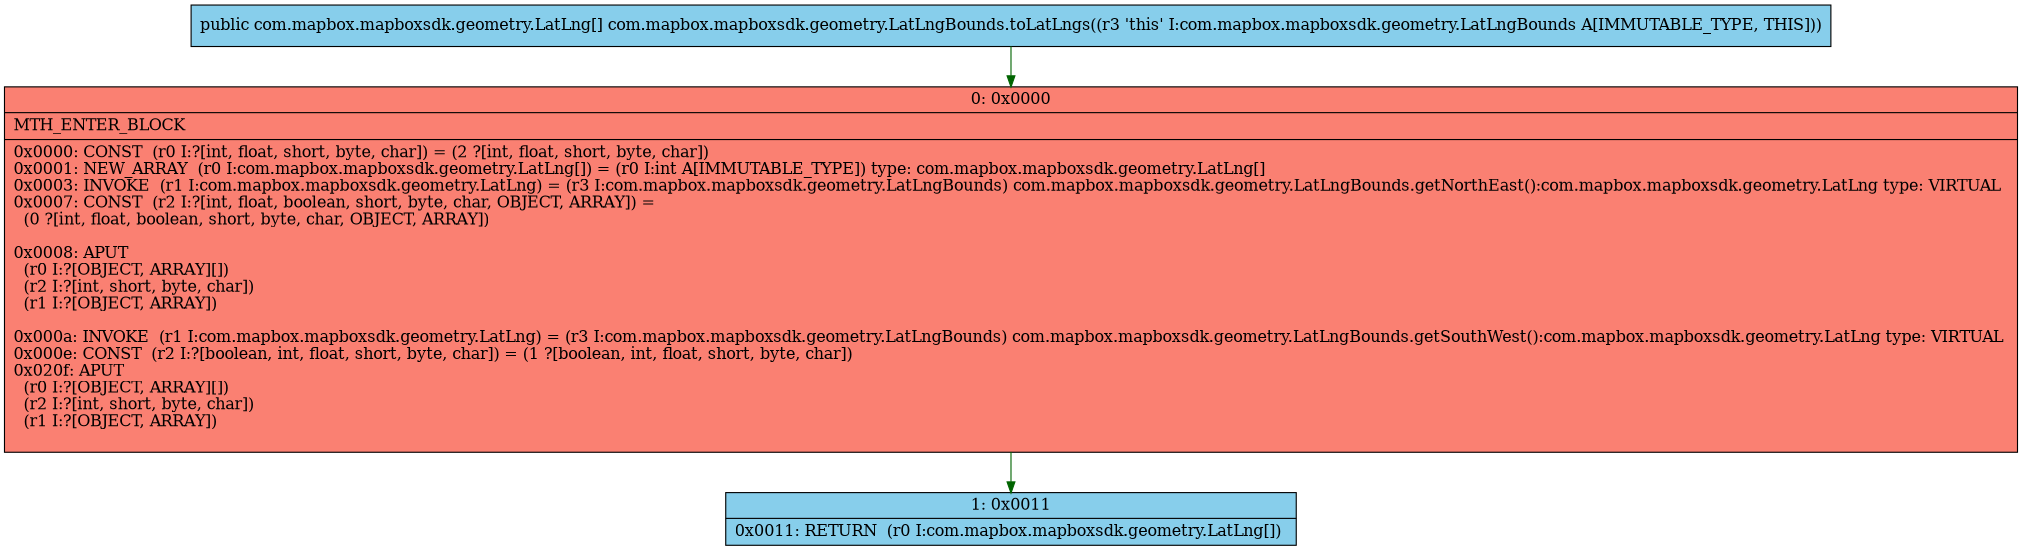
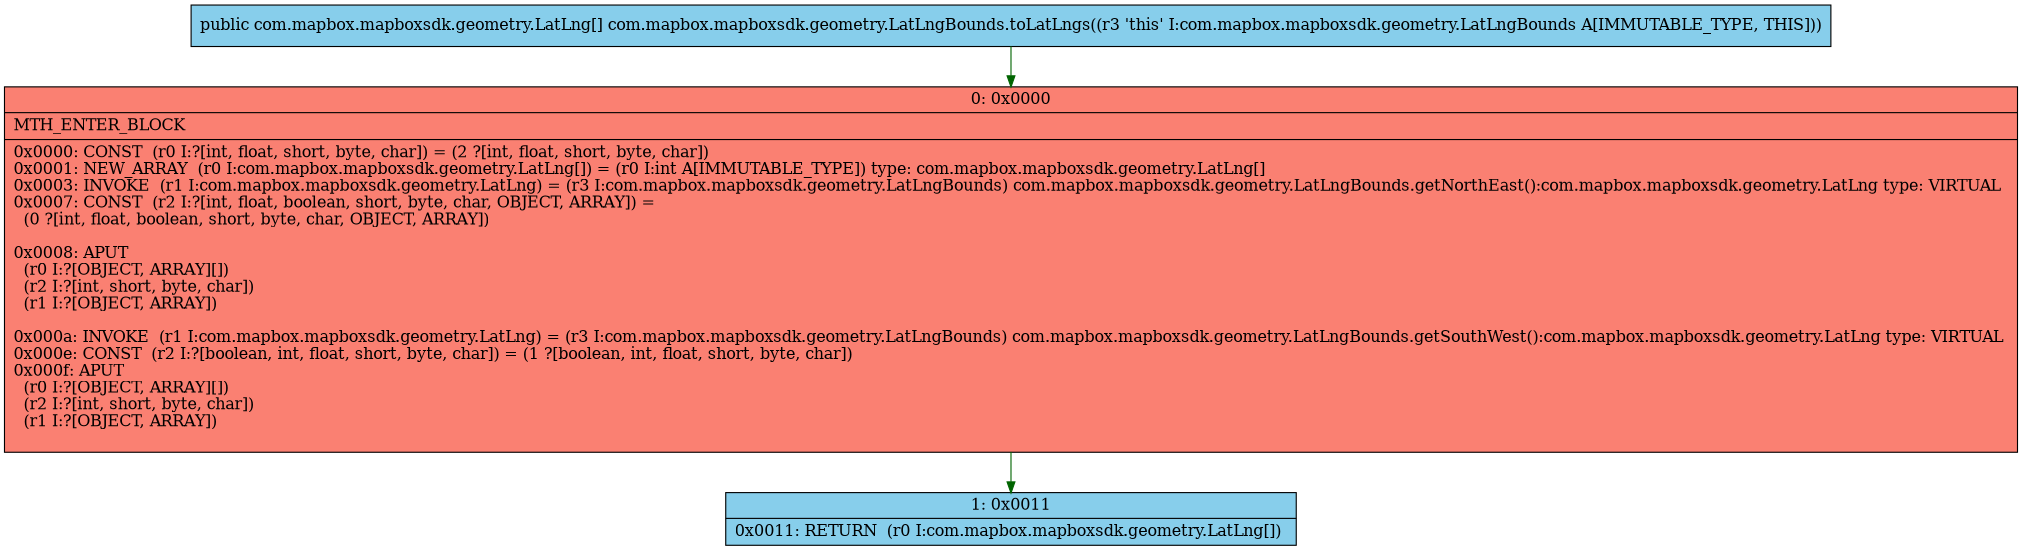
(74, 371) -> (74, 371)
